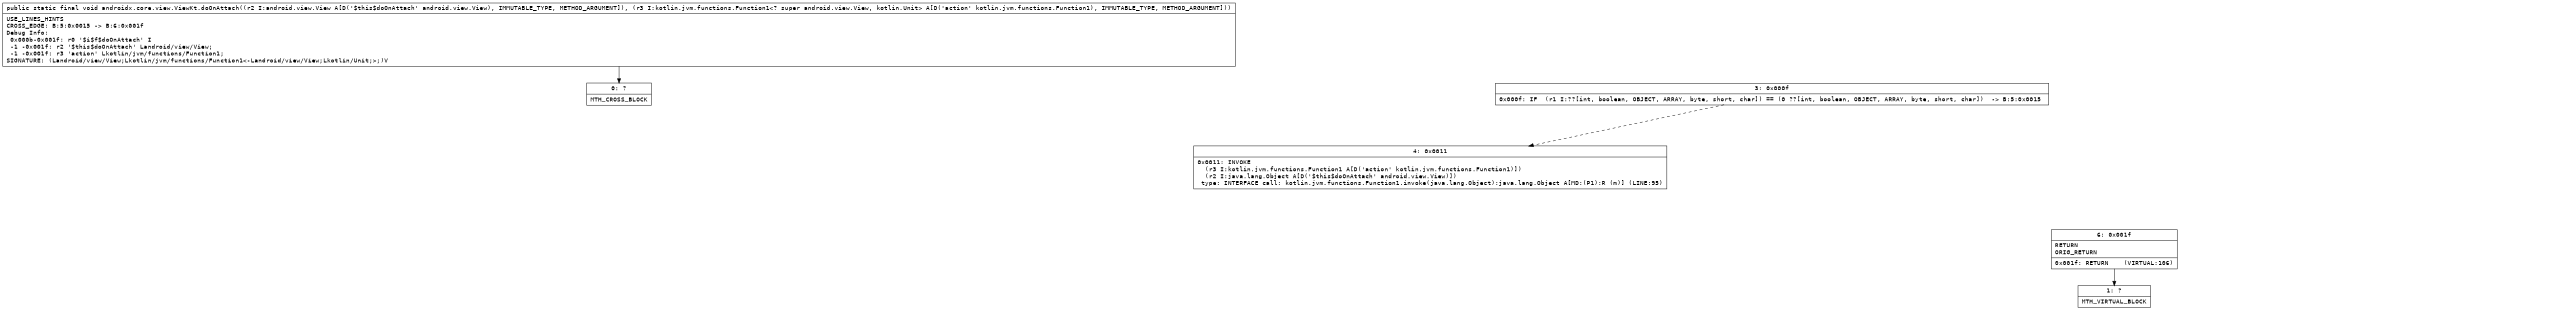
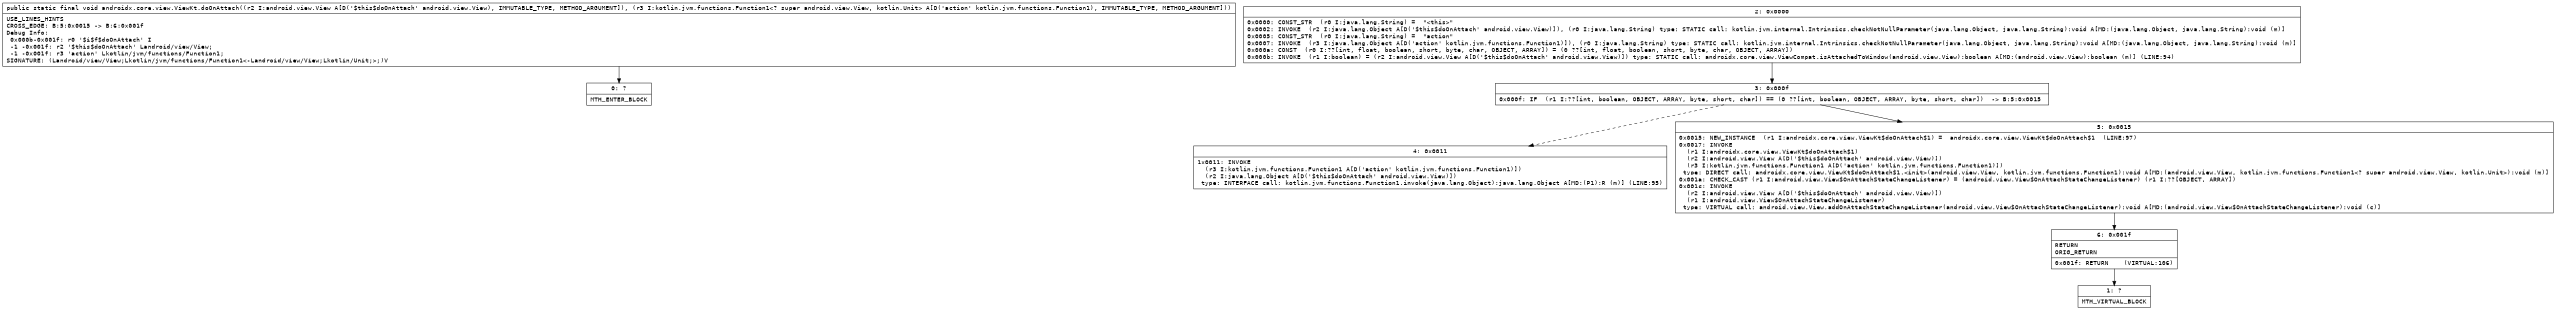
none -> (1772, 35)
(619, 99) -> (619, 99)
(1228, 162) -> (1228, 162)
none -> (2114, 167)
